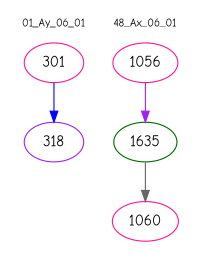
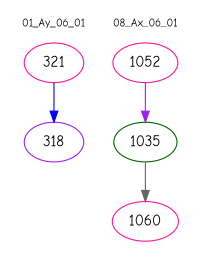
(145, 24) -> (145, 24)
(54, 63) -> (54, 63)
(145, 63) -> (145, 63)
(145, 142) -> (145, 142)
